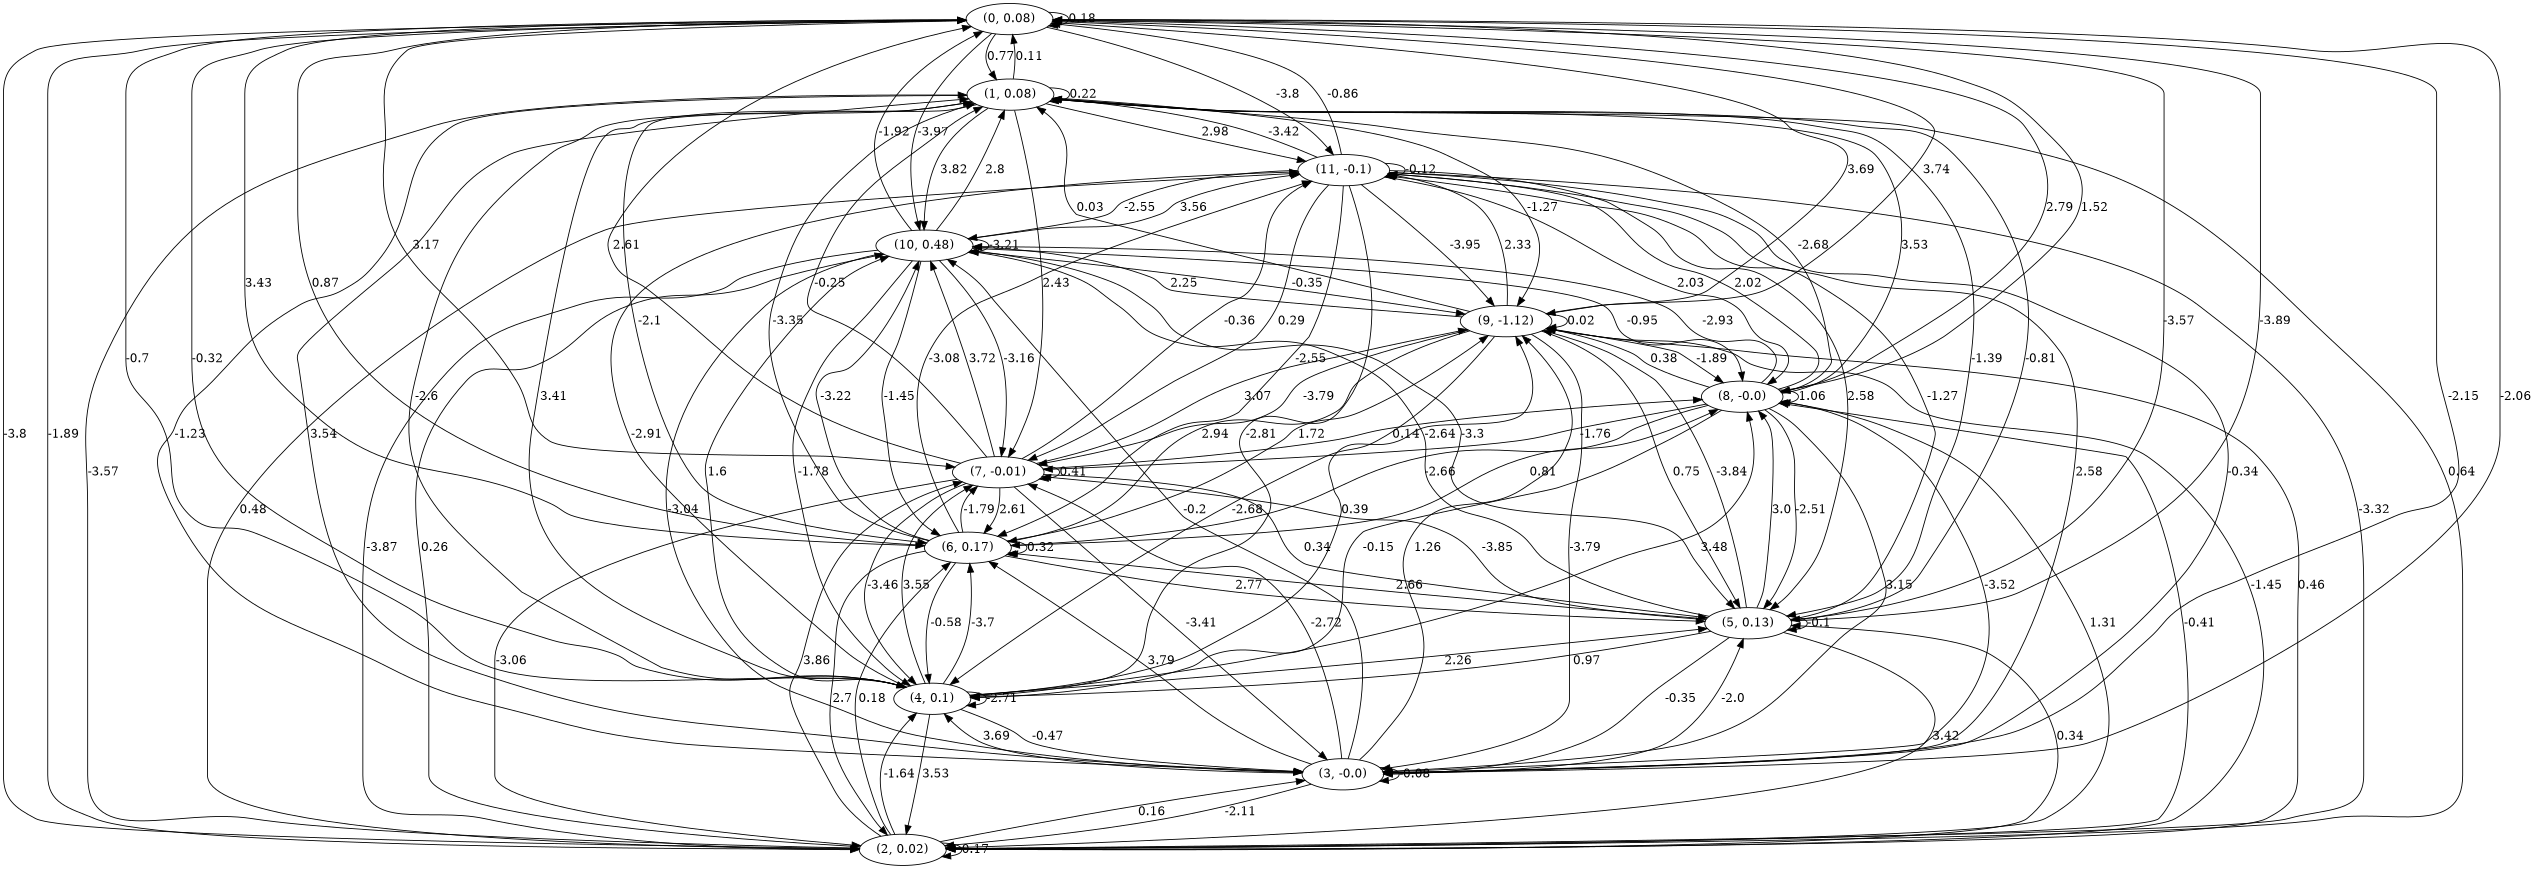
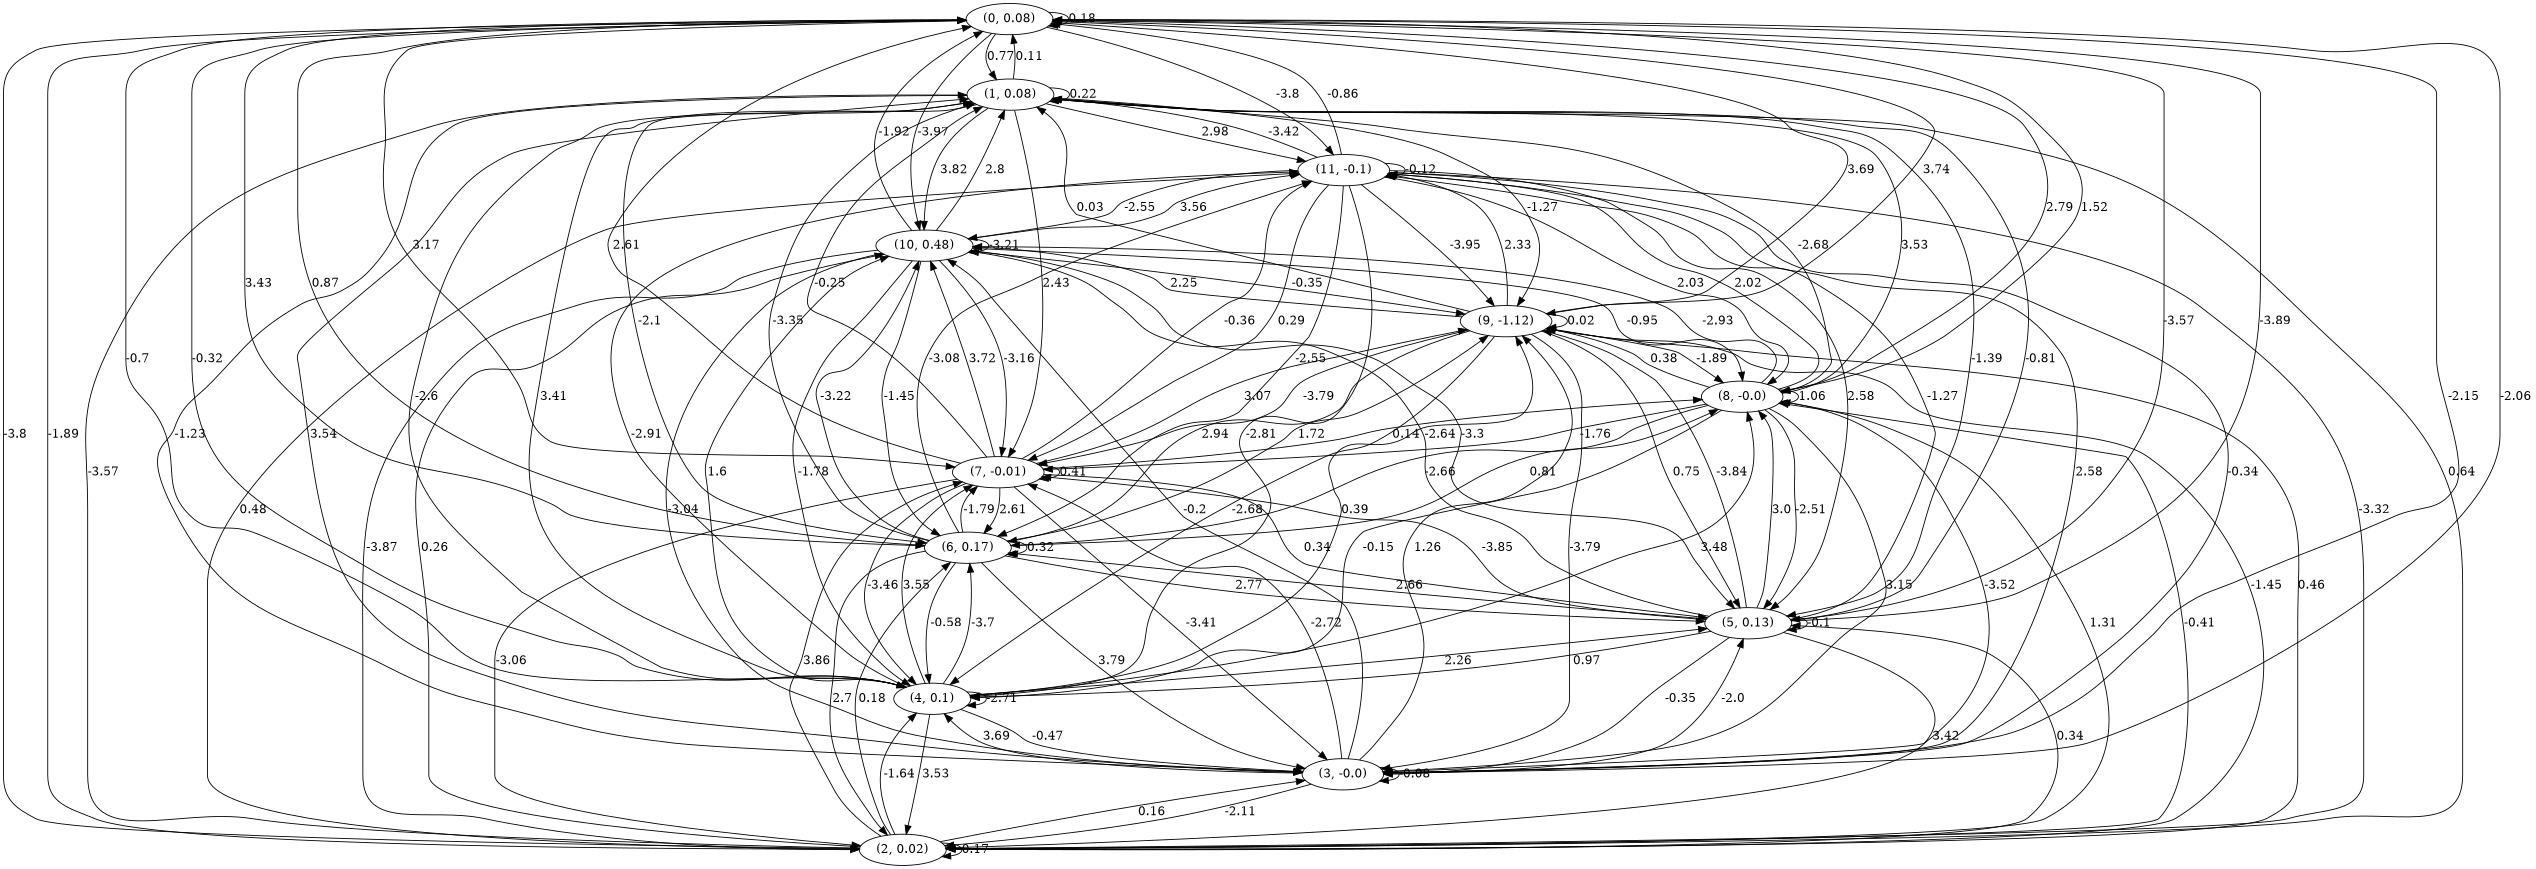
(1129, 654) -> (1141, 698)
